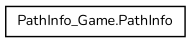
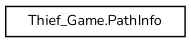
(95, 22) -> (95, 22)
